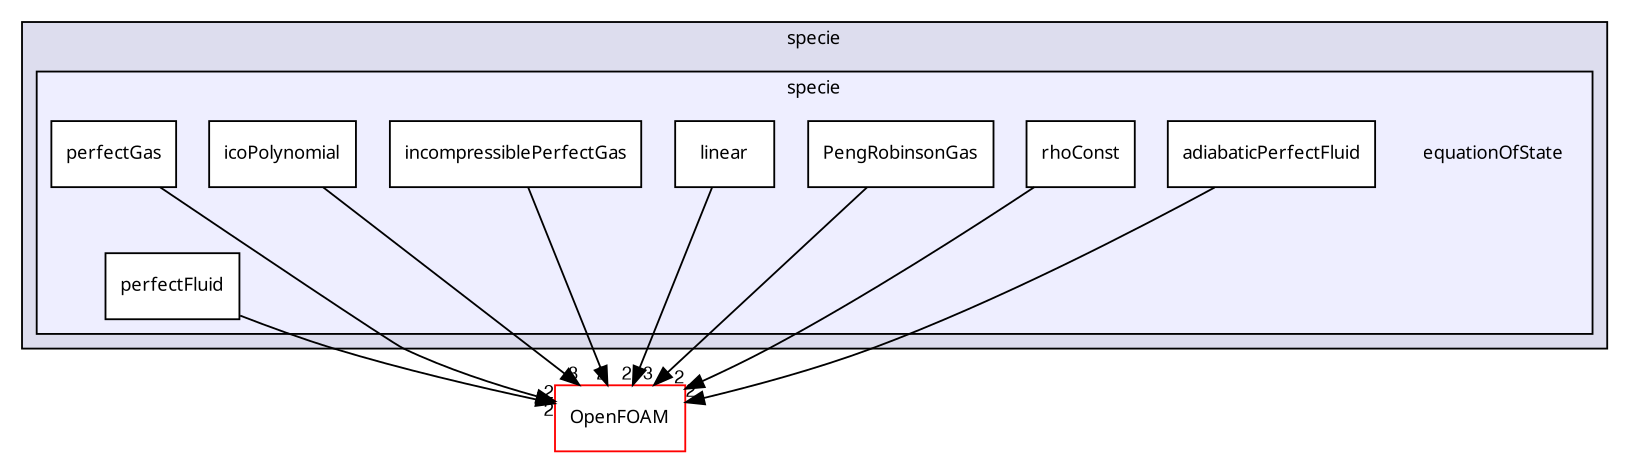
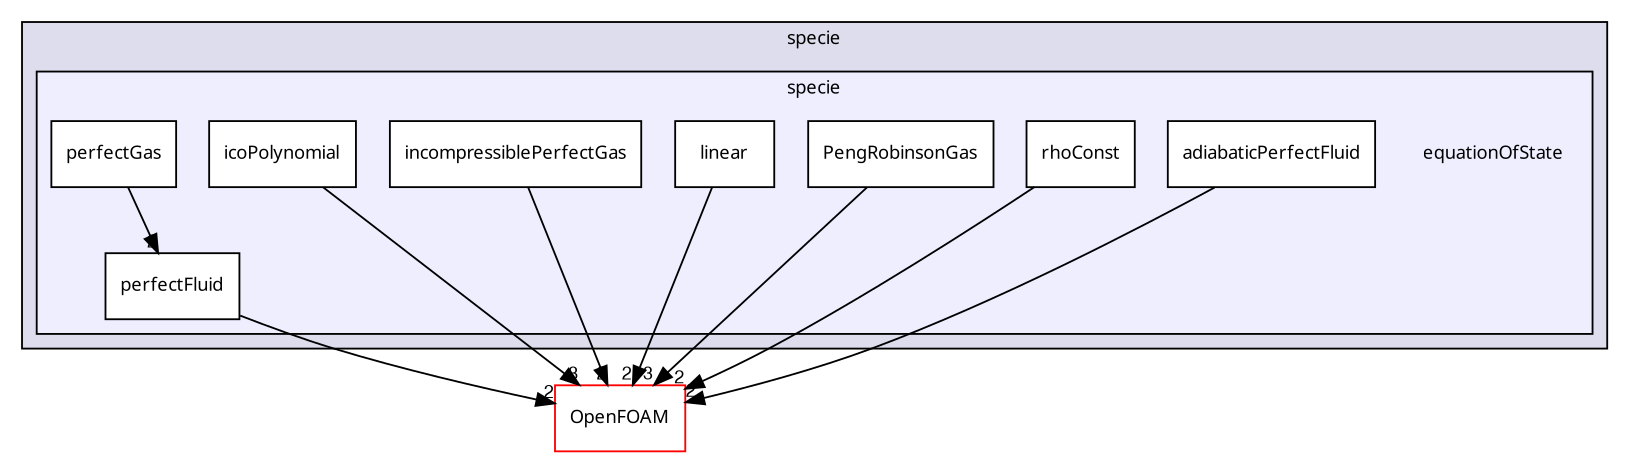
(340, 308) -> (139, 212)
